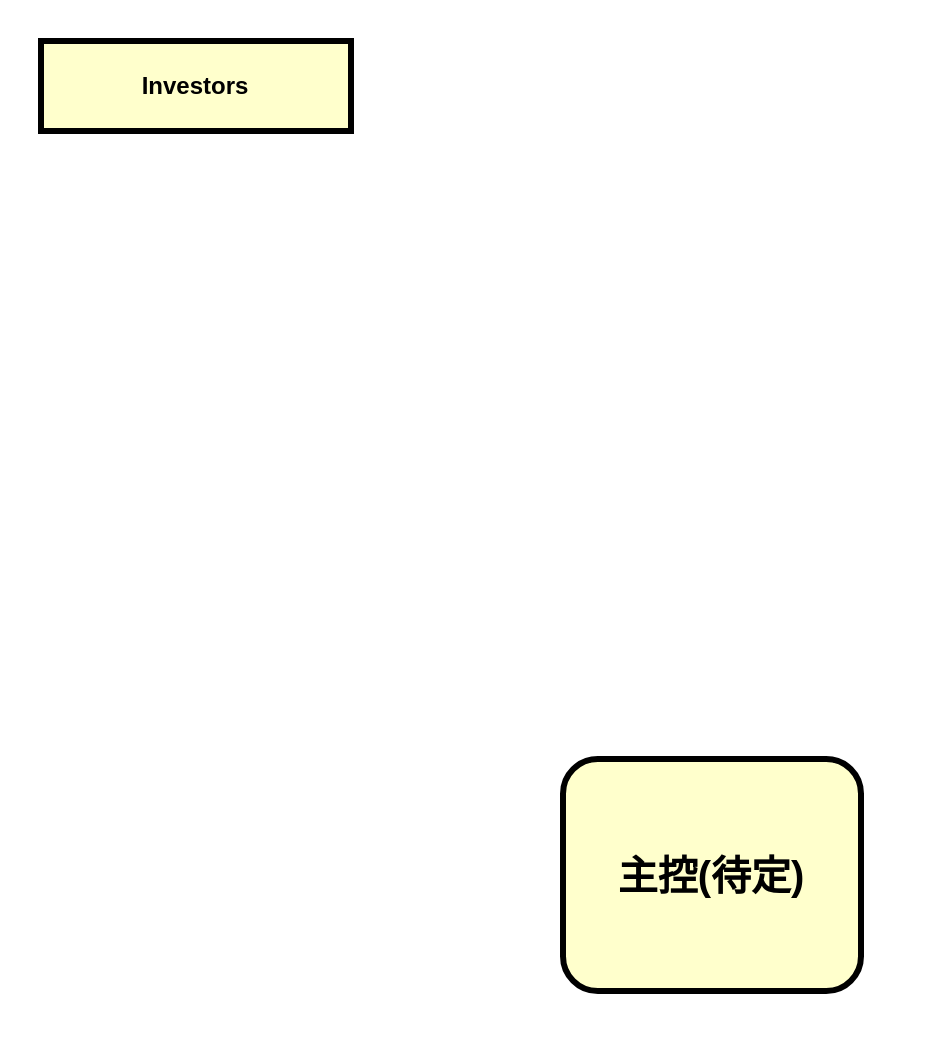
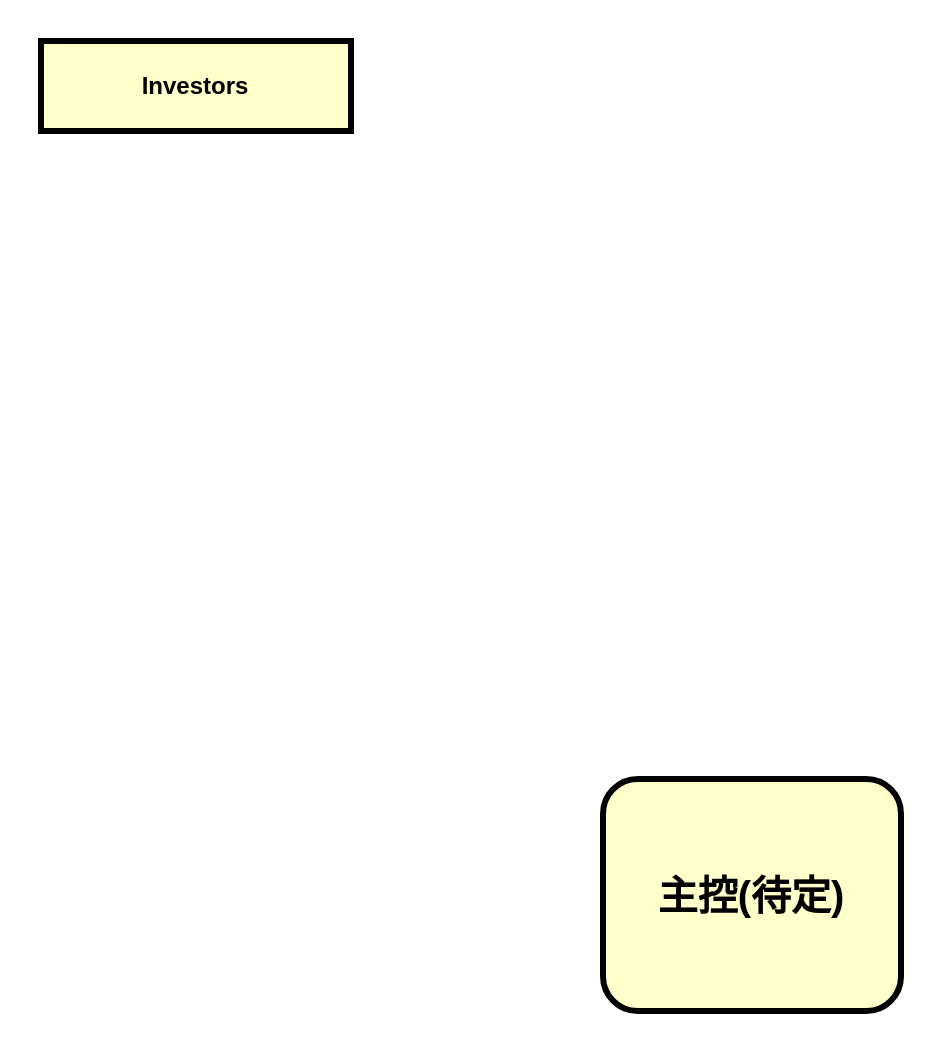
(712, 875) -> (752, 895)
